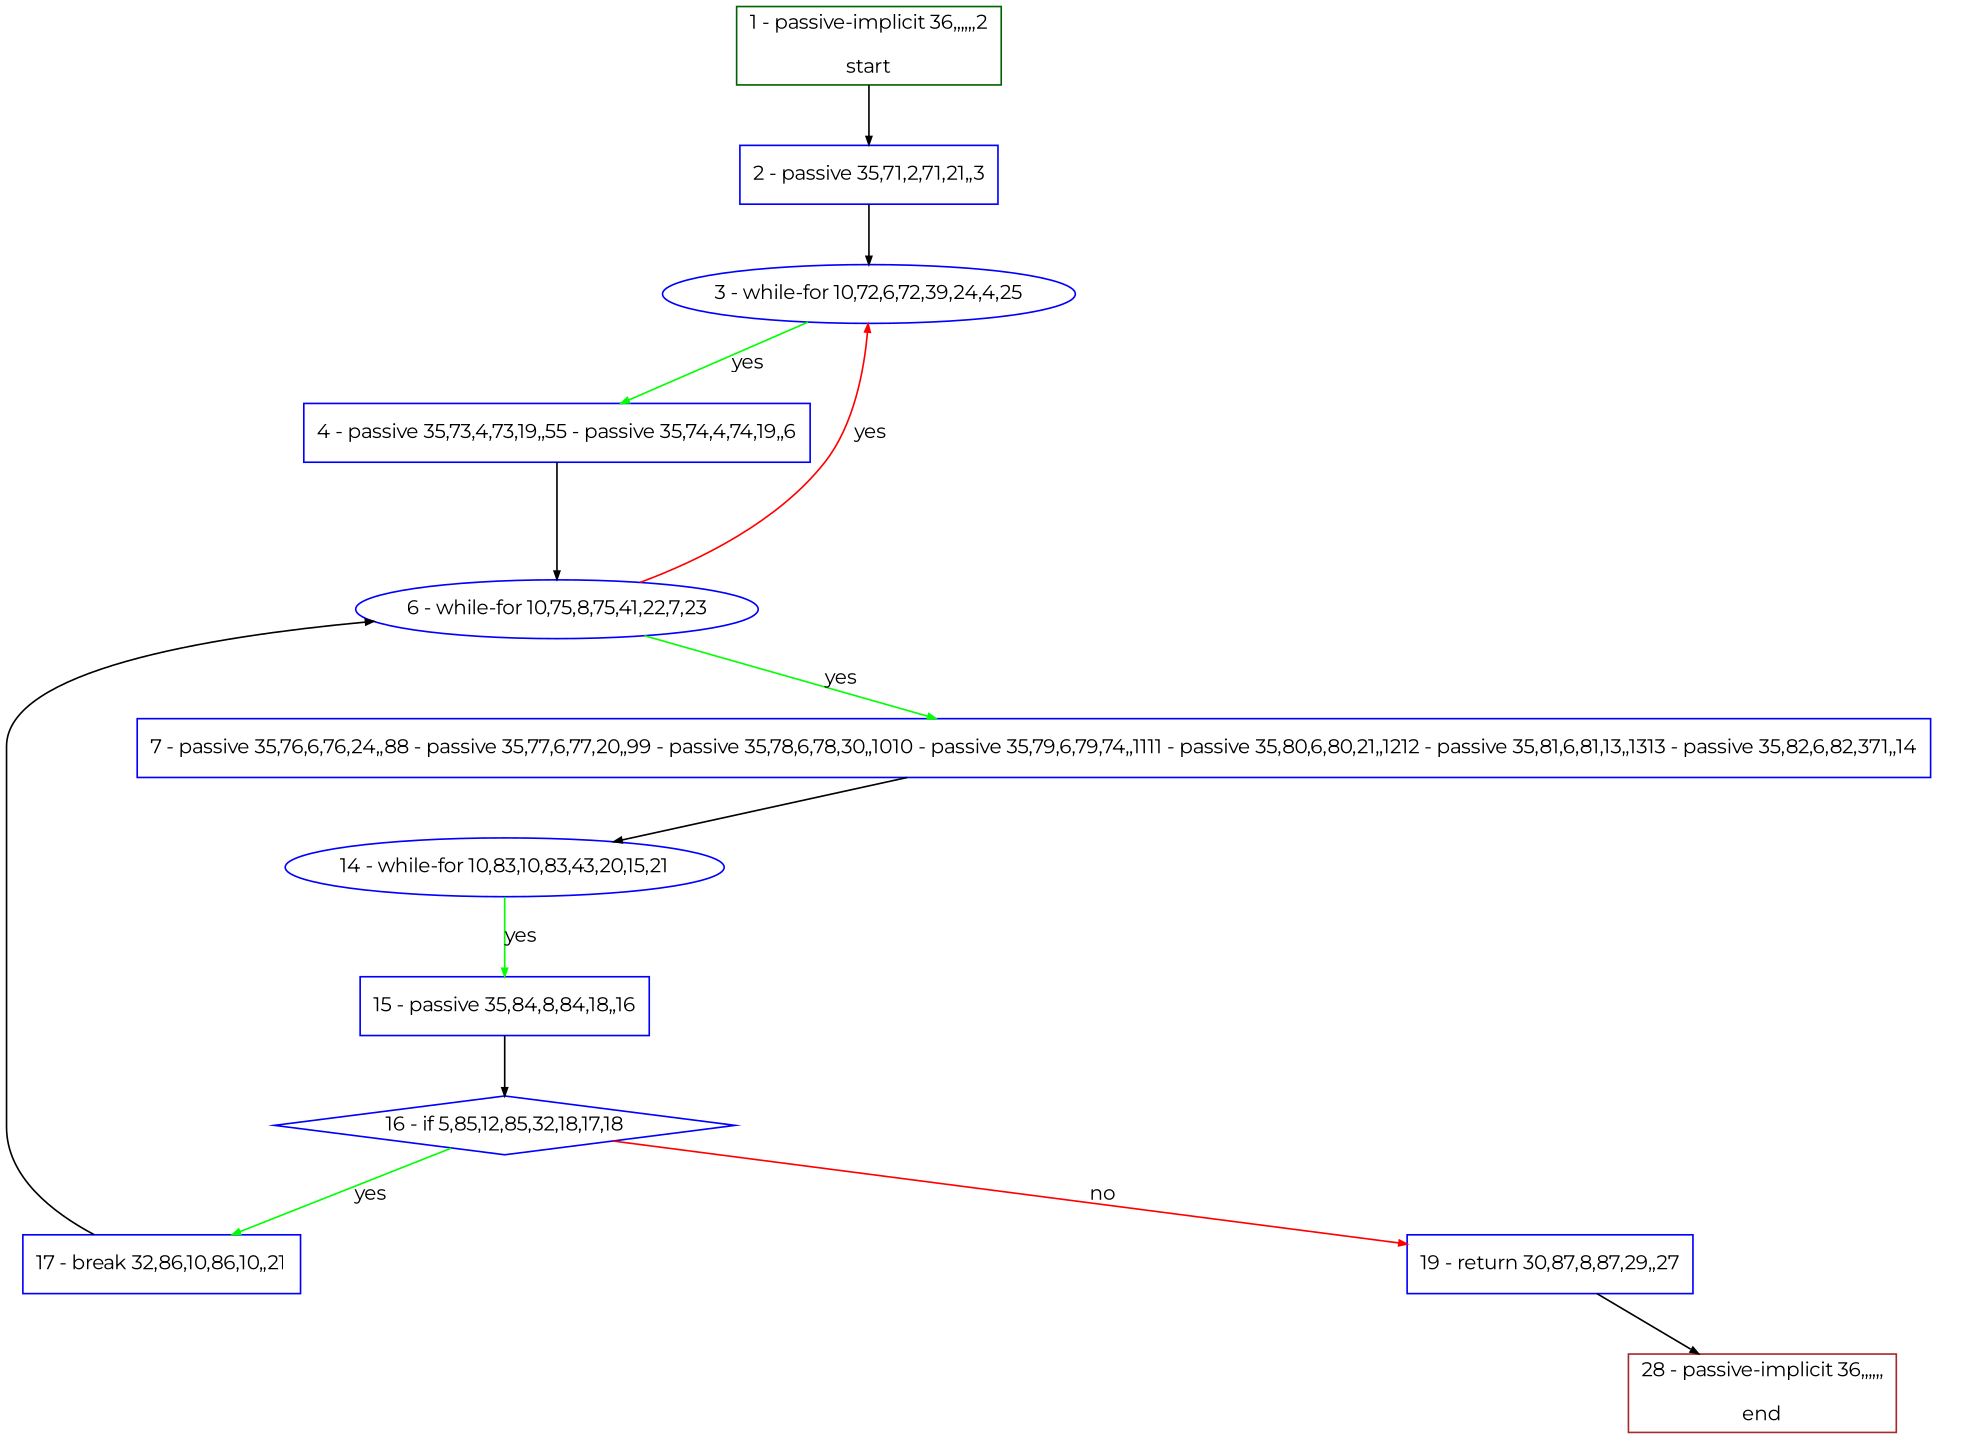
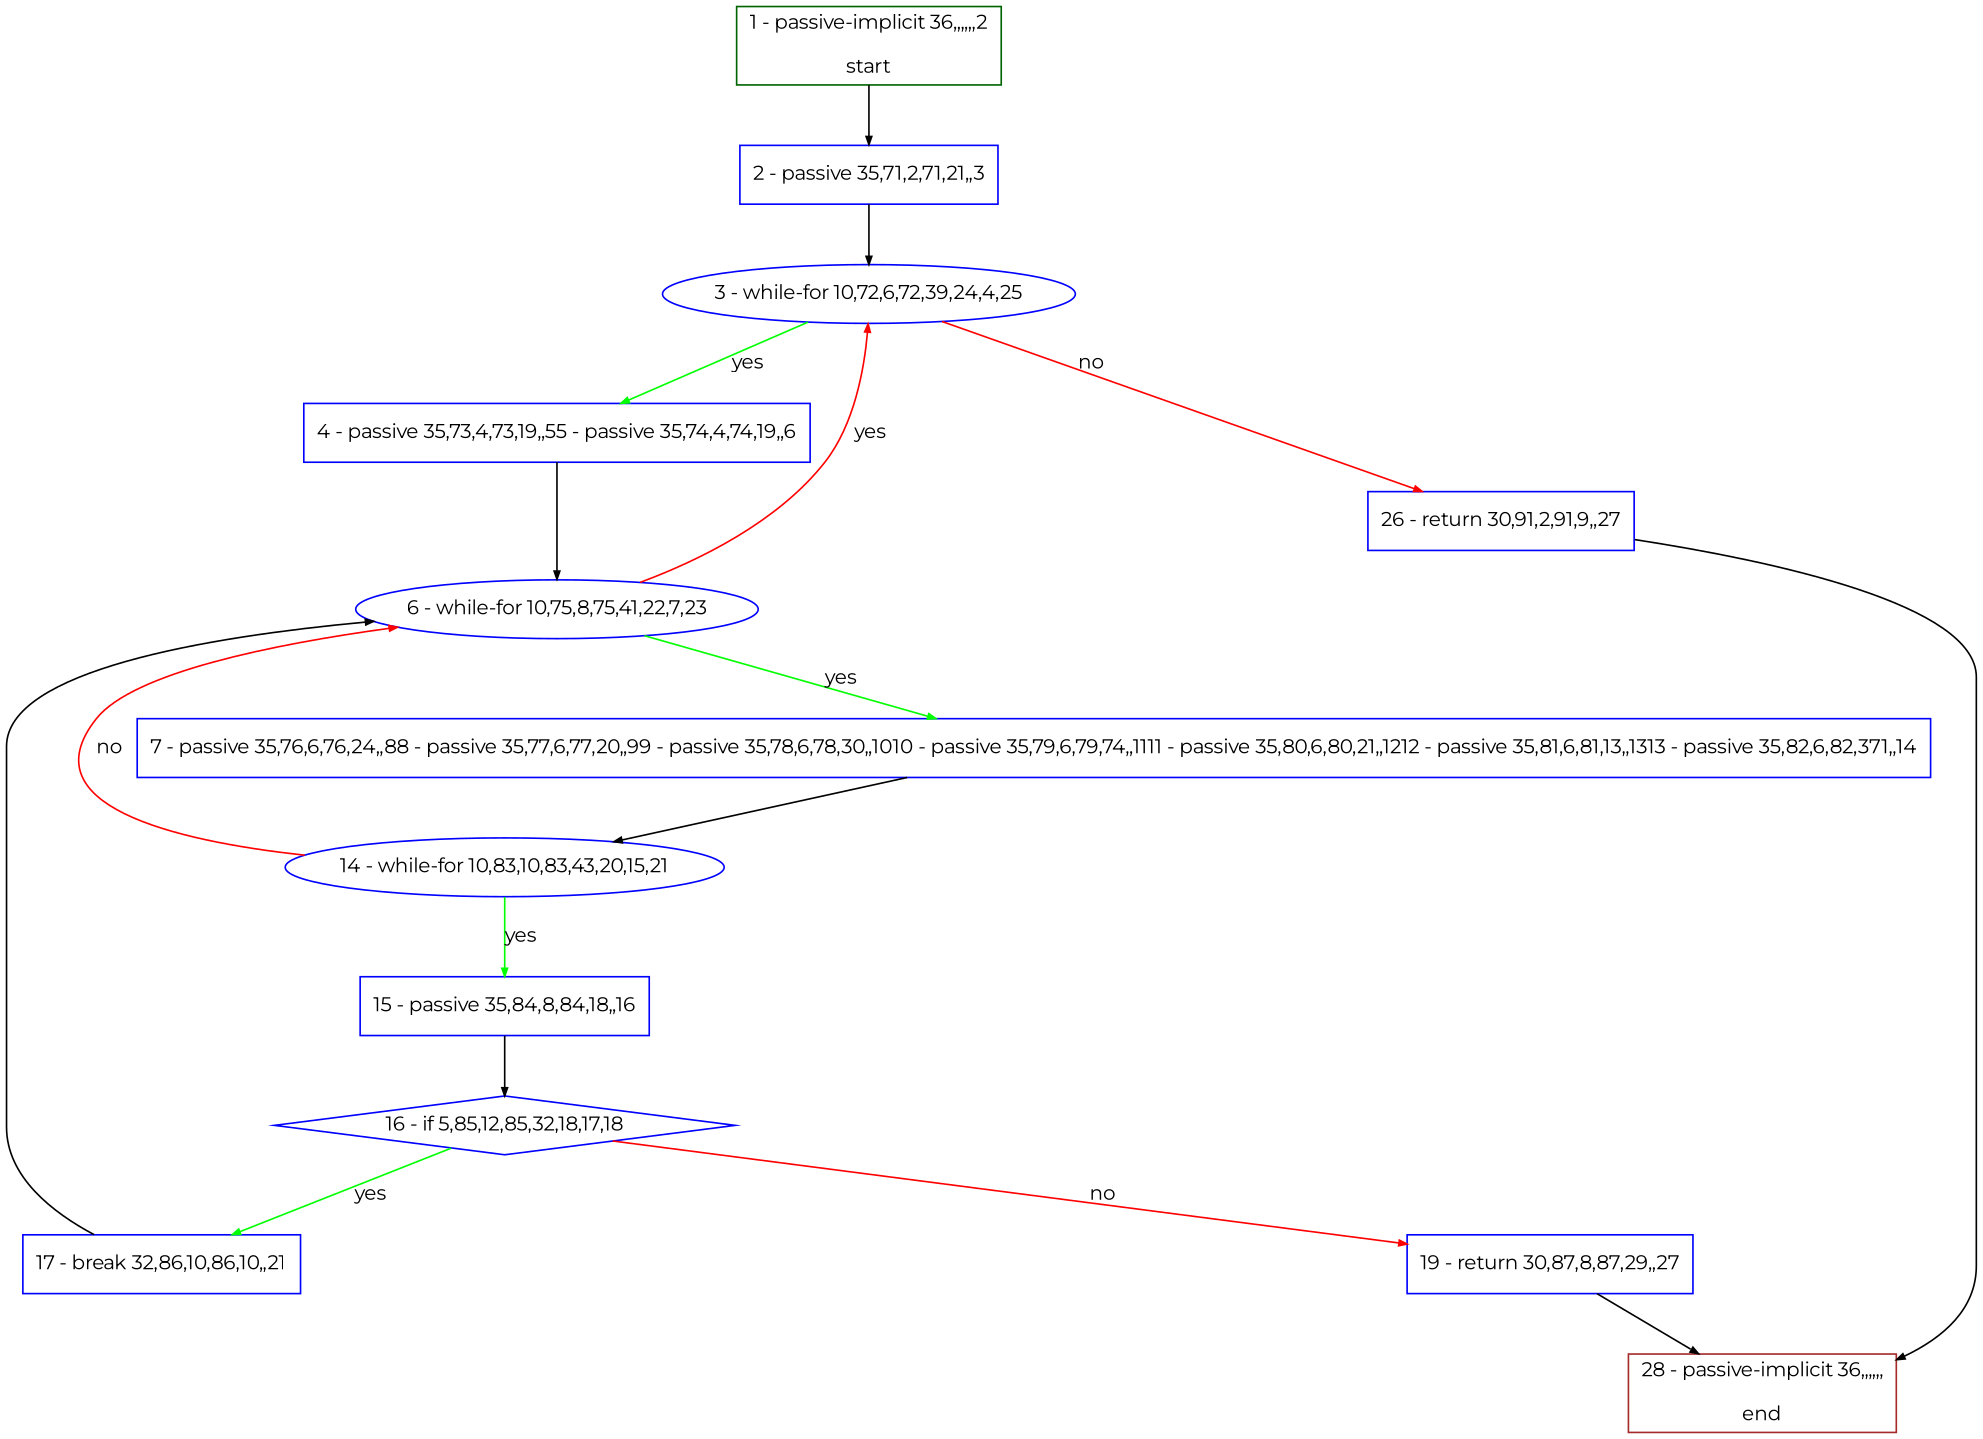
none -> (1501, 521)
none -> (98, 717)
